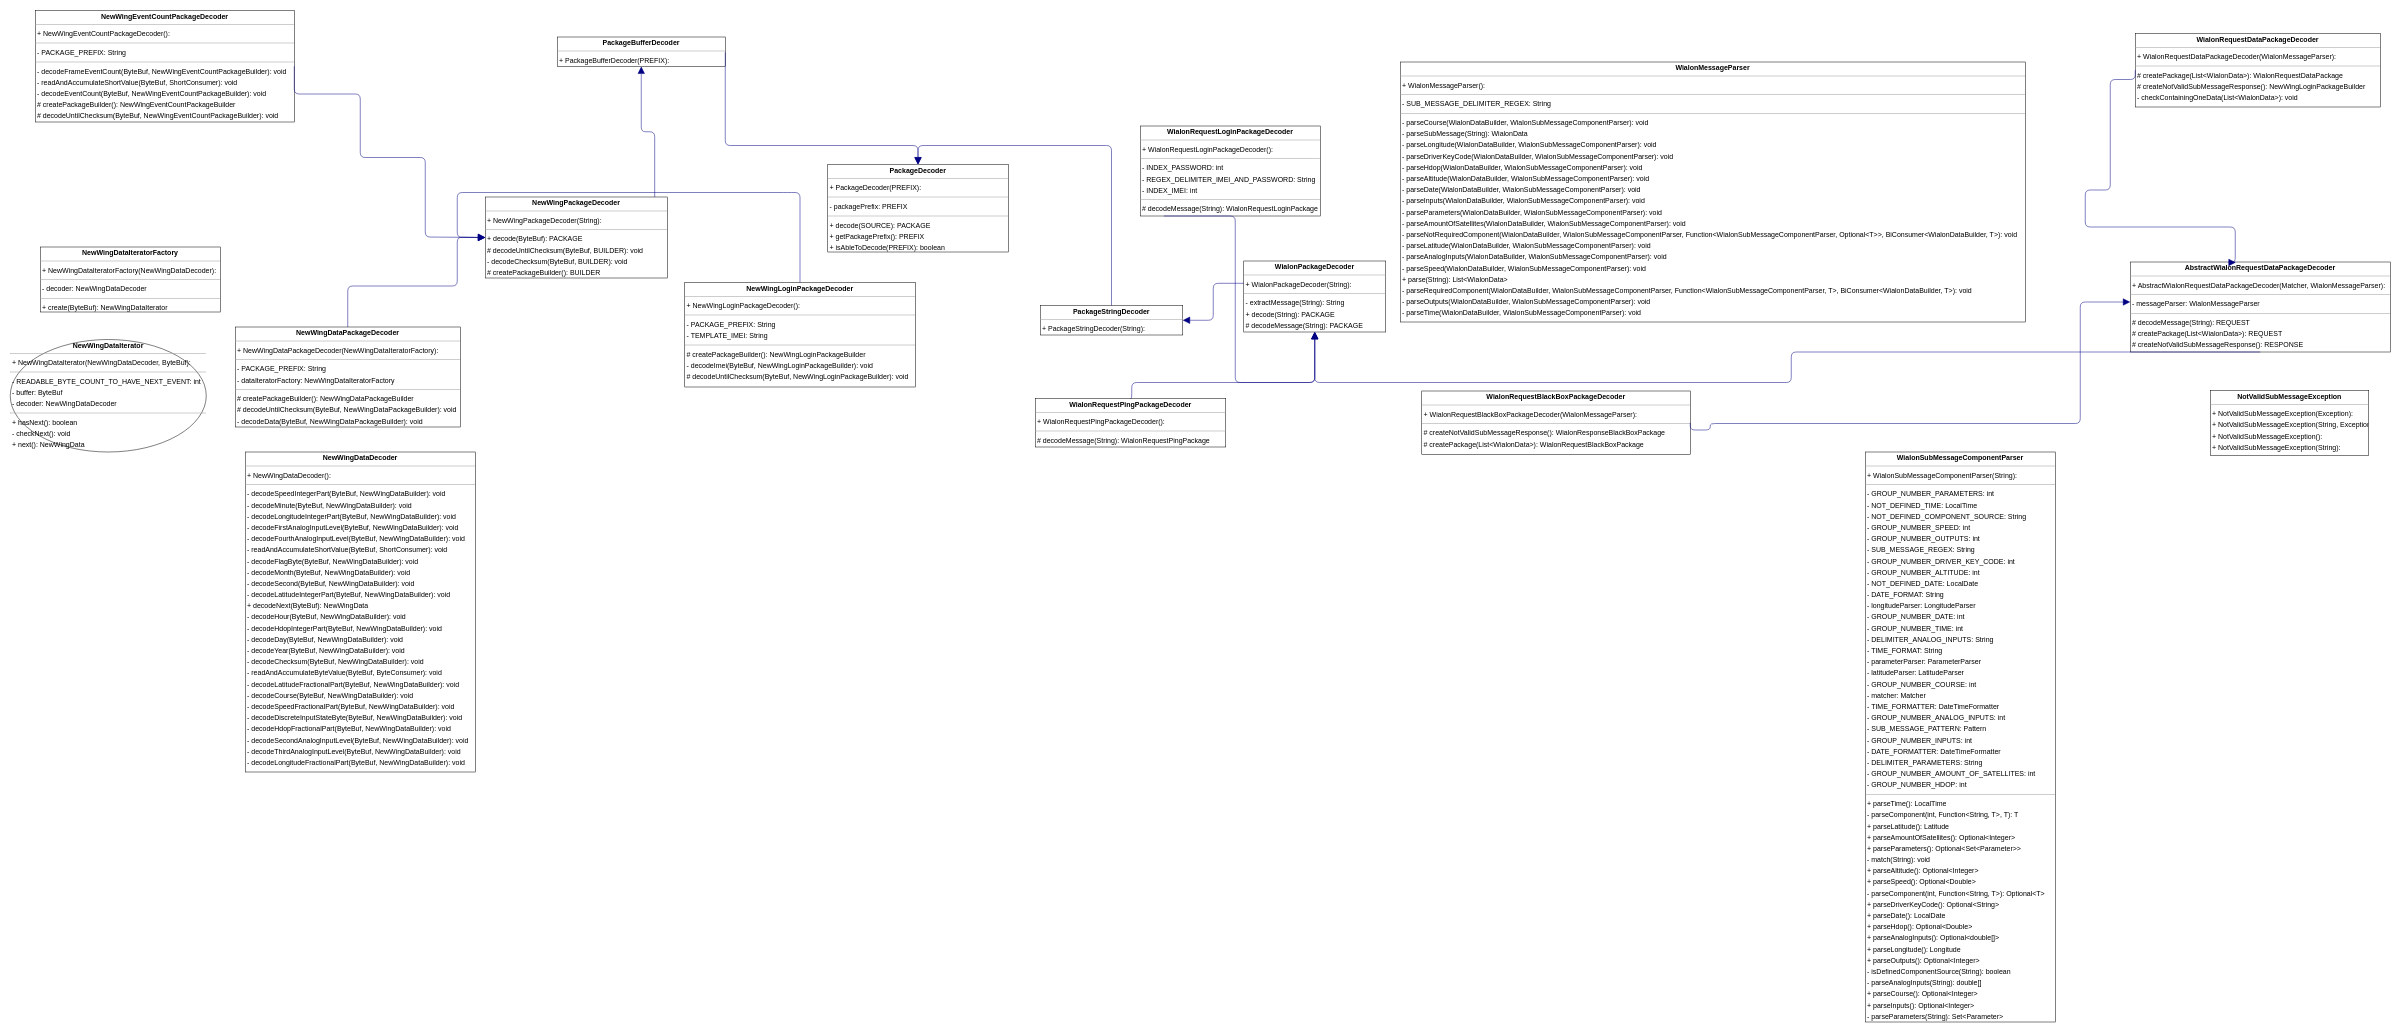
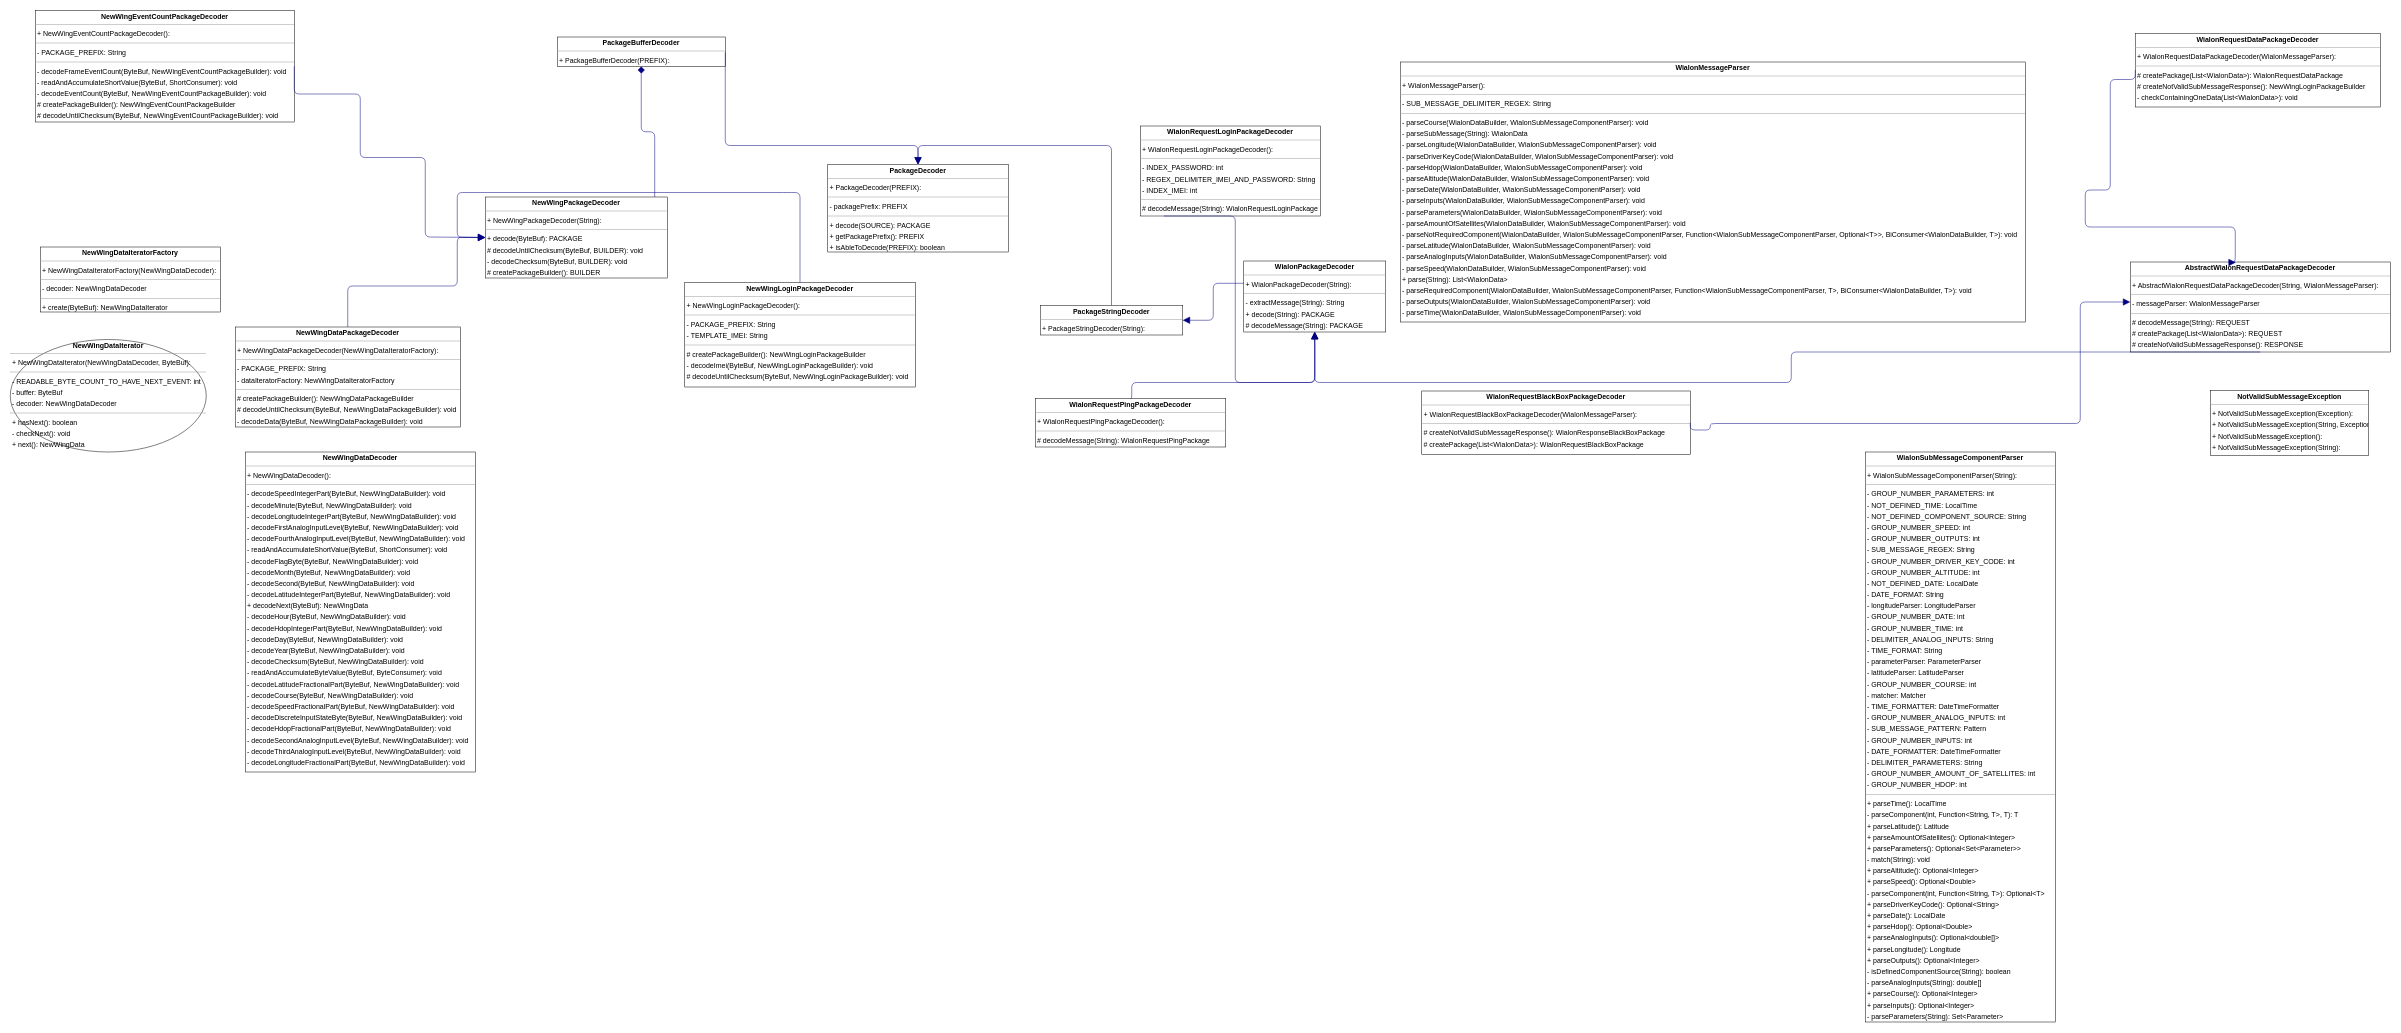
(641, 74) -> (641, 74)
(2264, 287) -> (2261, 287)
